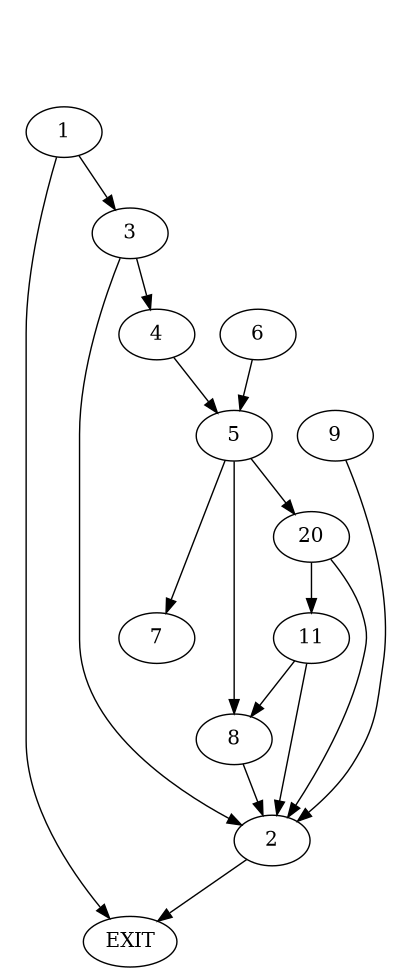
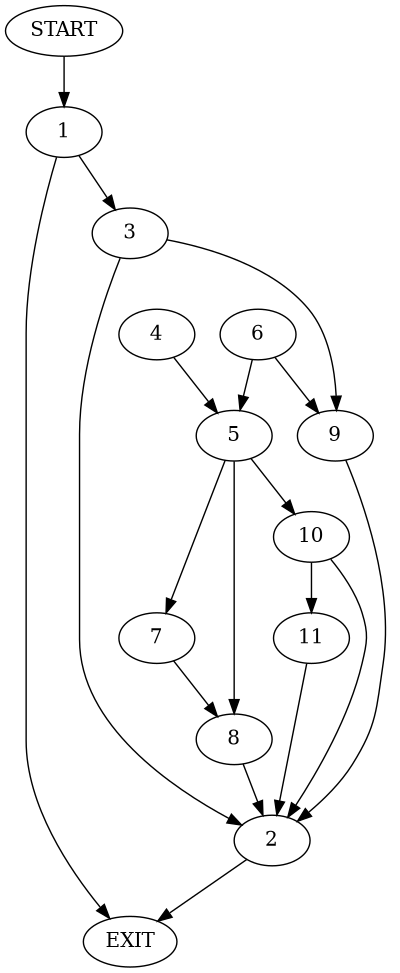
none -> (64, 31)
(142, 277) -> (284, 286)
none -> (292, 380)
(311, 537) -> (311, 537)
(277, 683) -> (191, 683)
